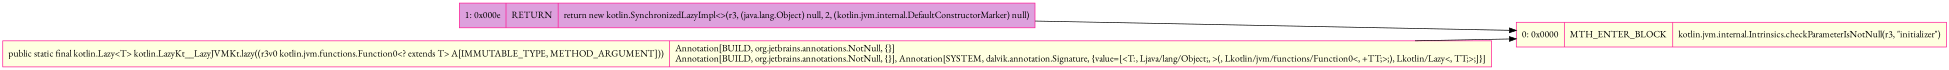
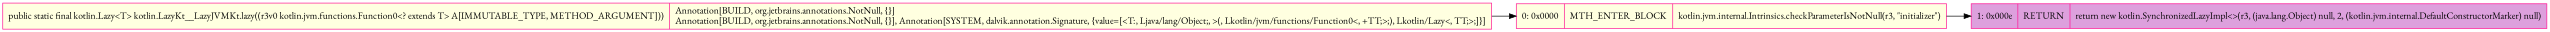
(1272, 26) -> (1955, 16)
